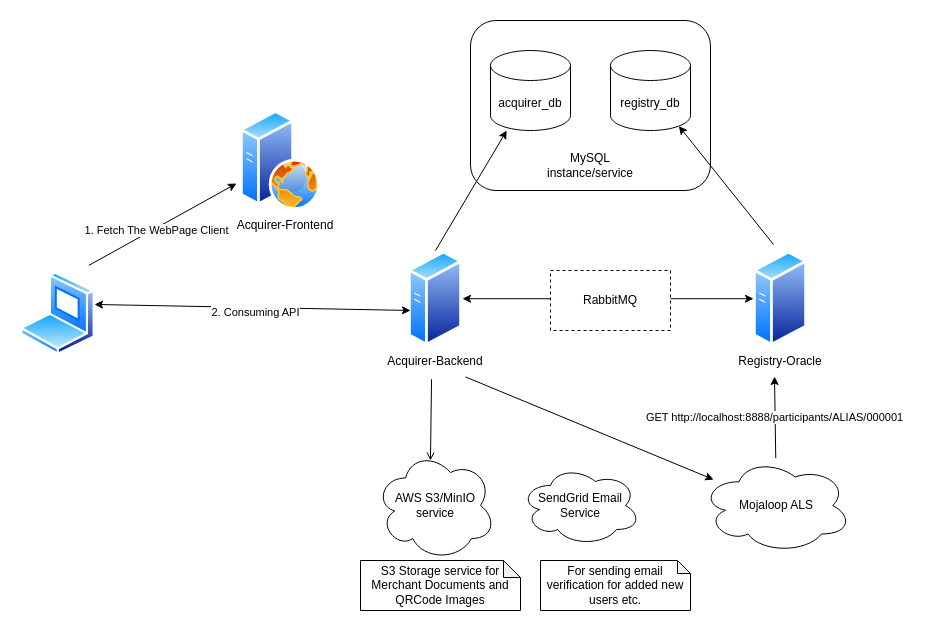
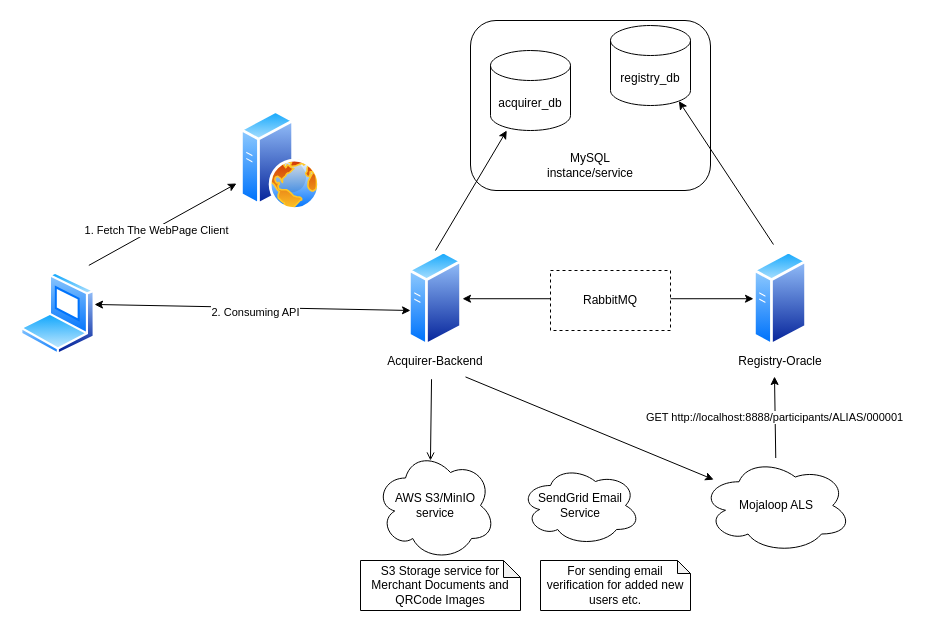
(651, 91) -> (651, 66)
(286, 226) -> none
